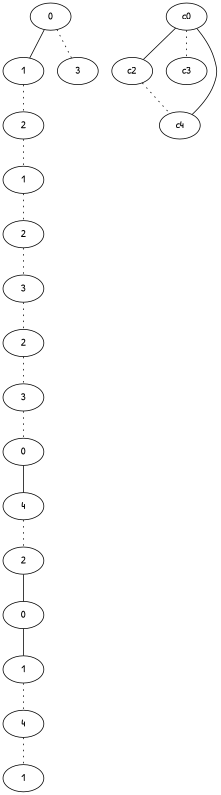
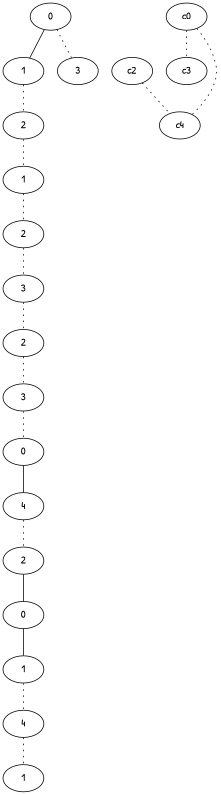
(160, 44) -> none
(217, 73) -> (217, 73)
